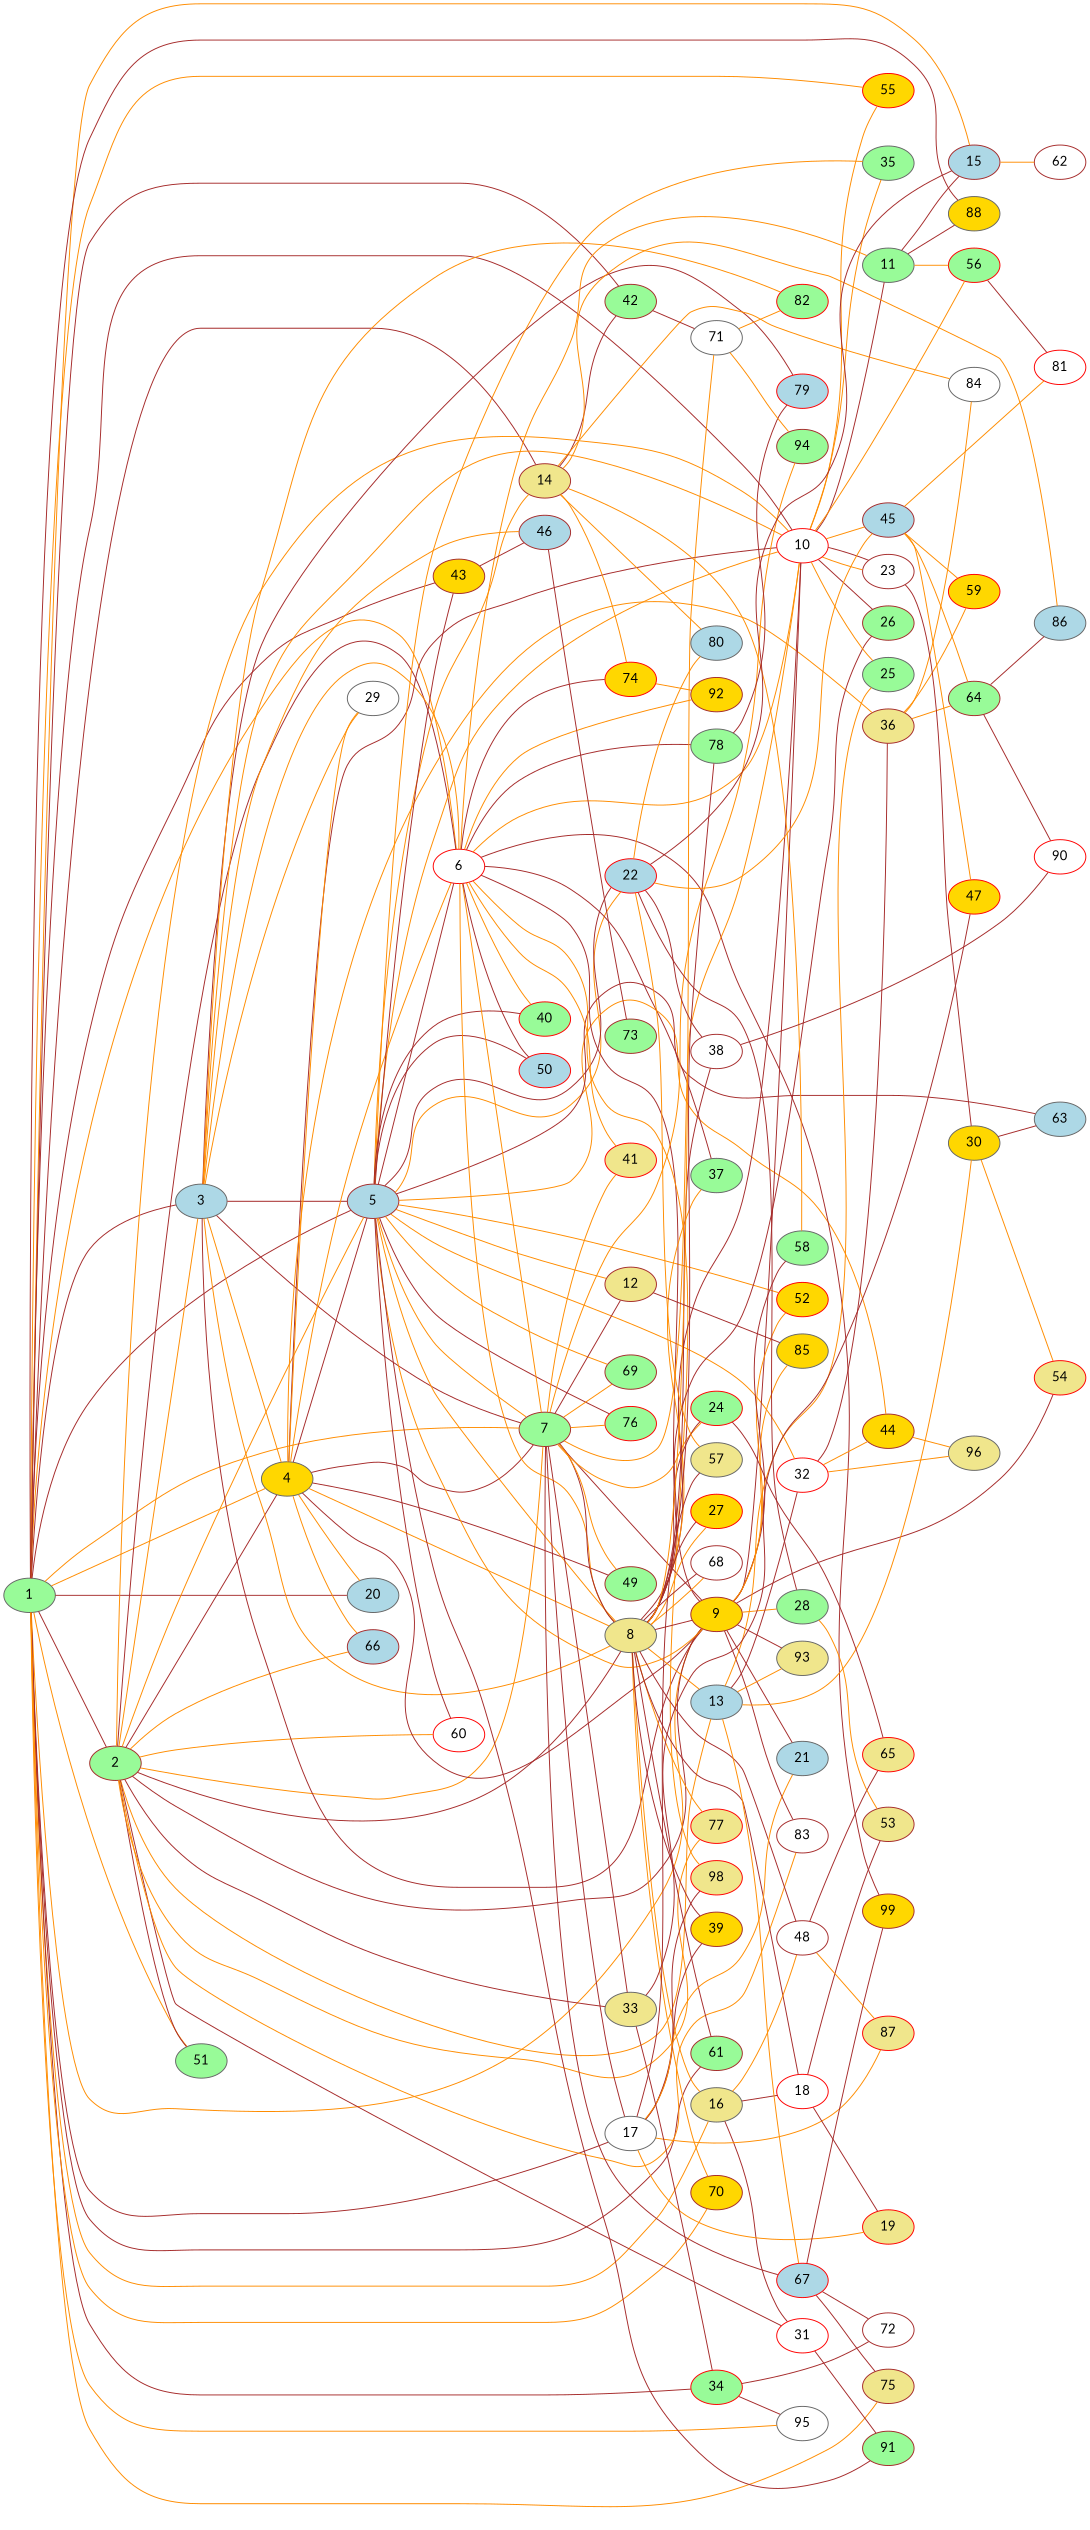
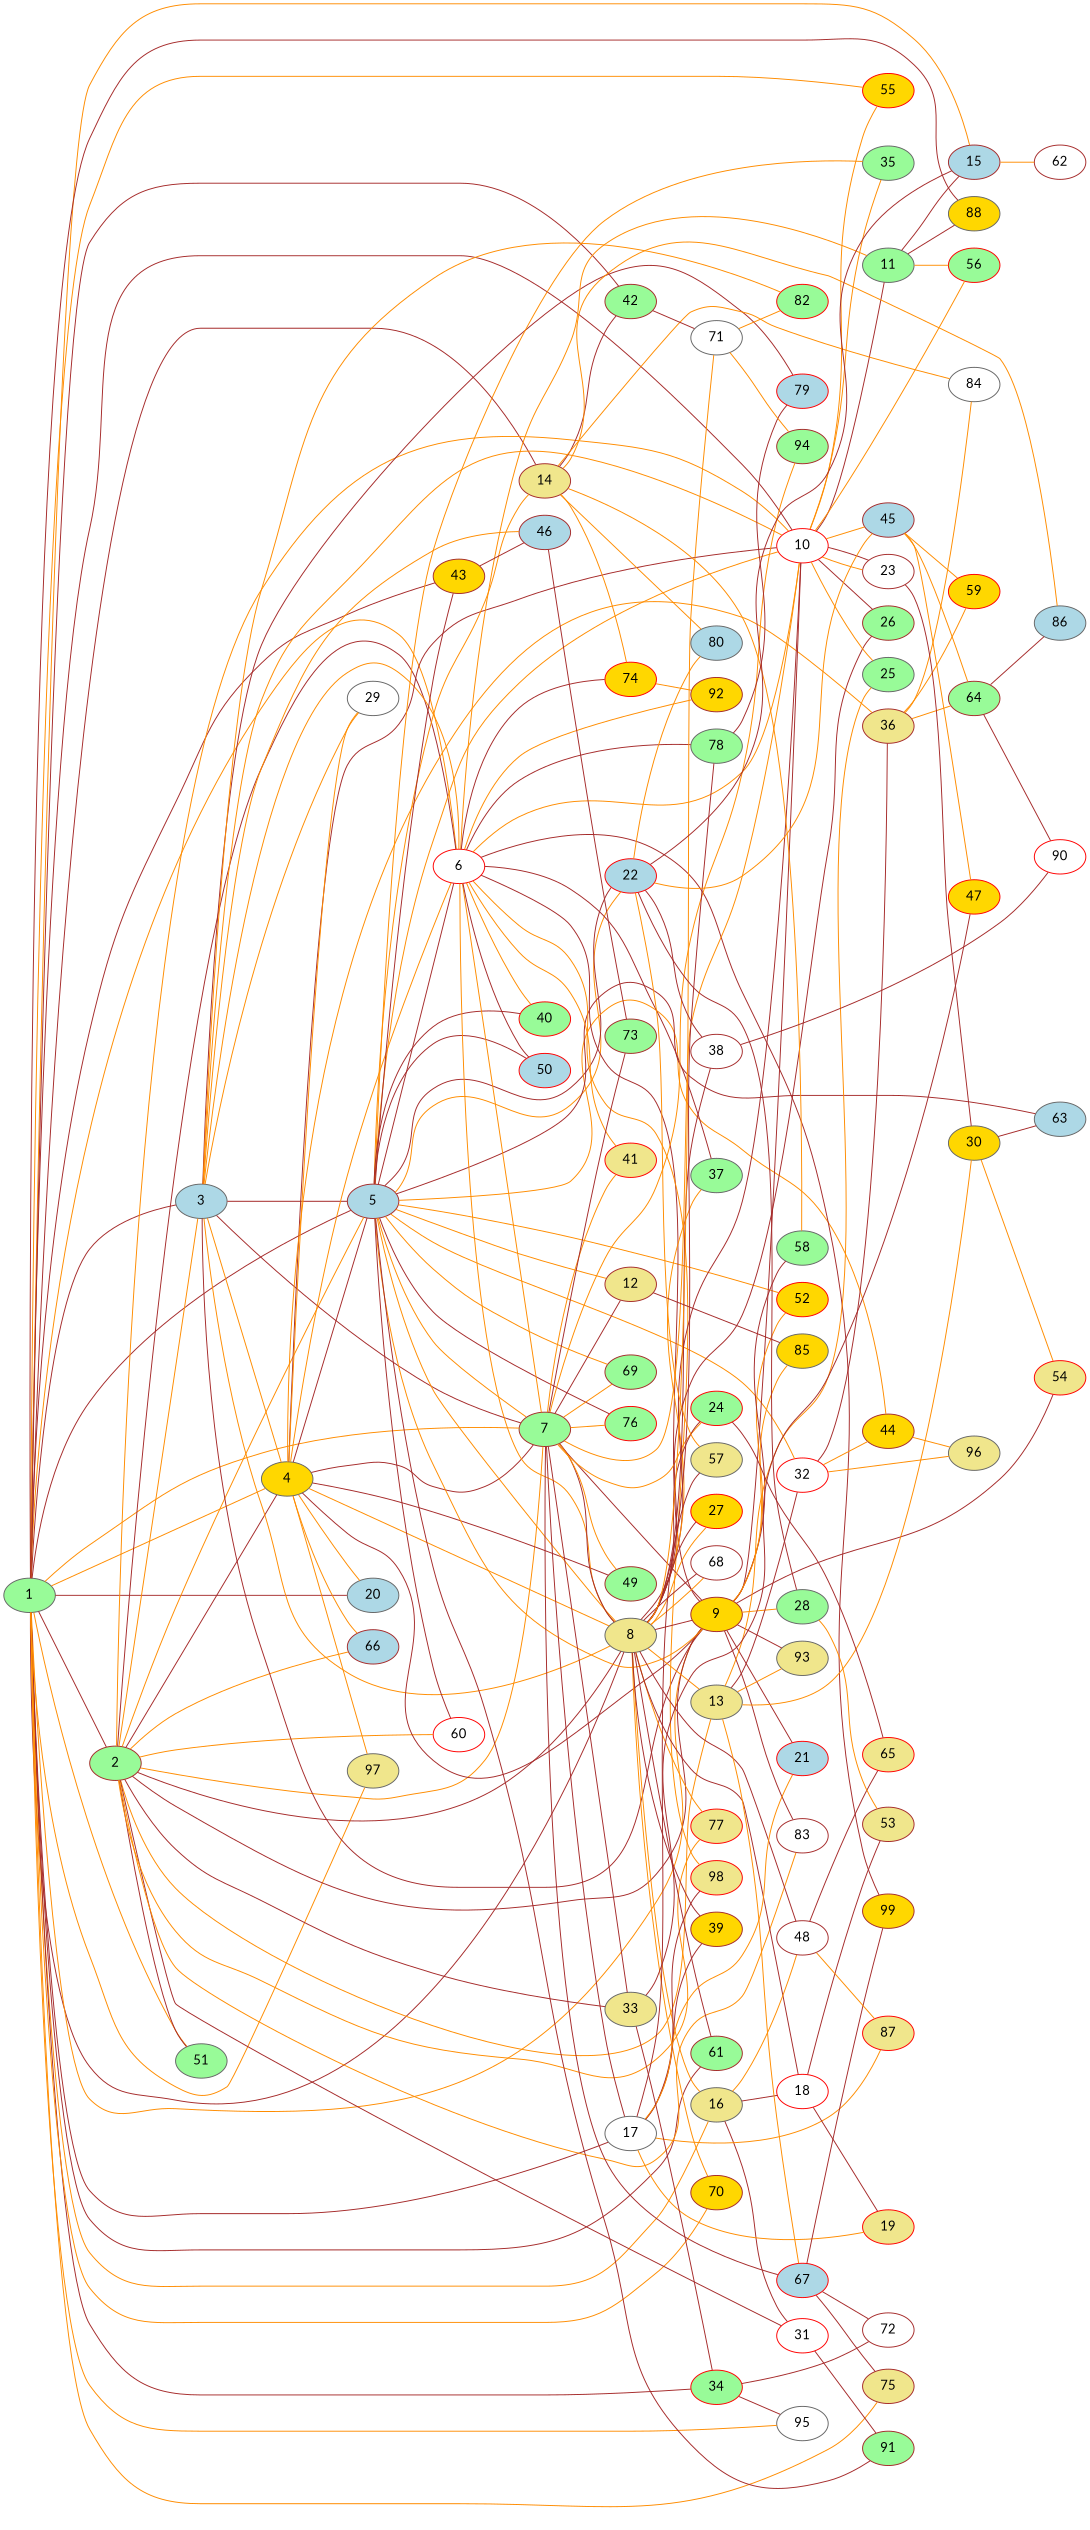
(1060, 367) -> none
none -> (588, 1214)
(717, 1702) -> (717, 1702)
(802, 1759) -> (802, 1759)
none -> (373, 1771)
none -> (238, 2099)
